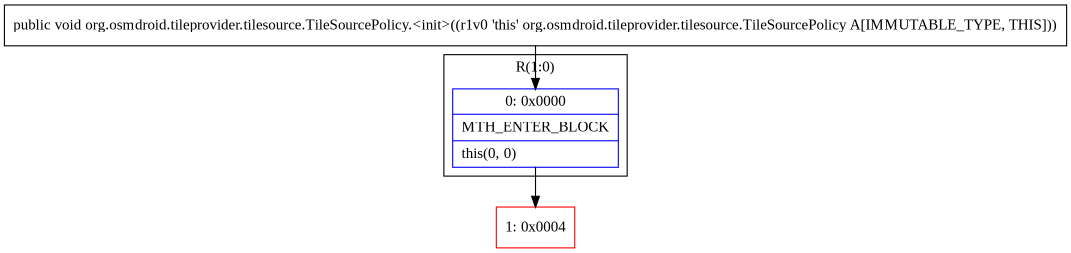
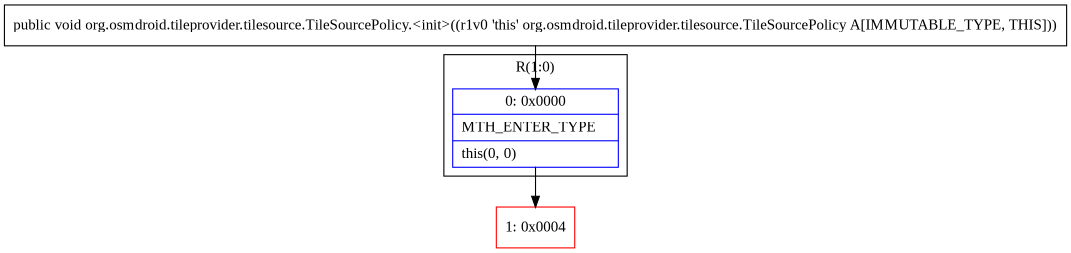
(536, 127) -> (529, 127)
